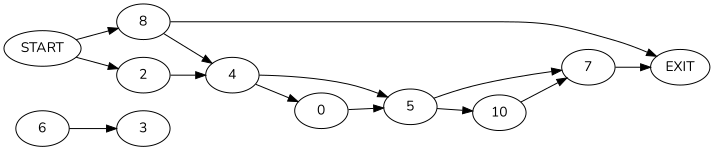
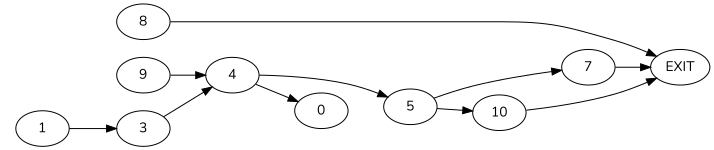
(184, 46) -> (184, 104)
(43, 48) -> none
(143, 75) -> (143, 75)
(540, 92) -> (588, 101)
(361, 109) -> none
(43, 129) -> (43, 129)
